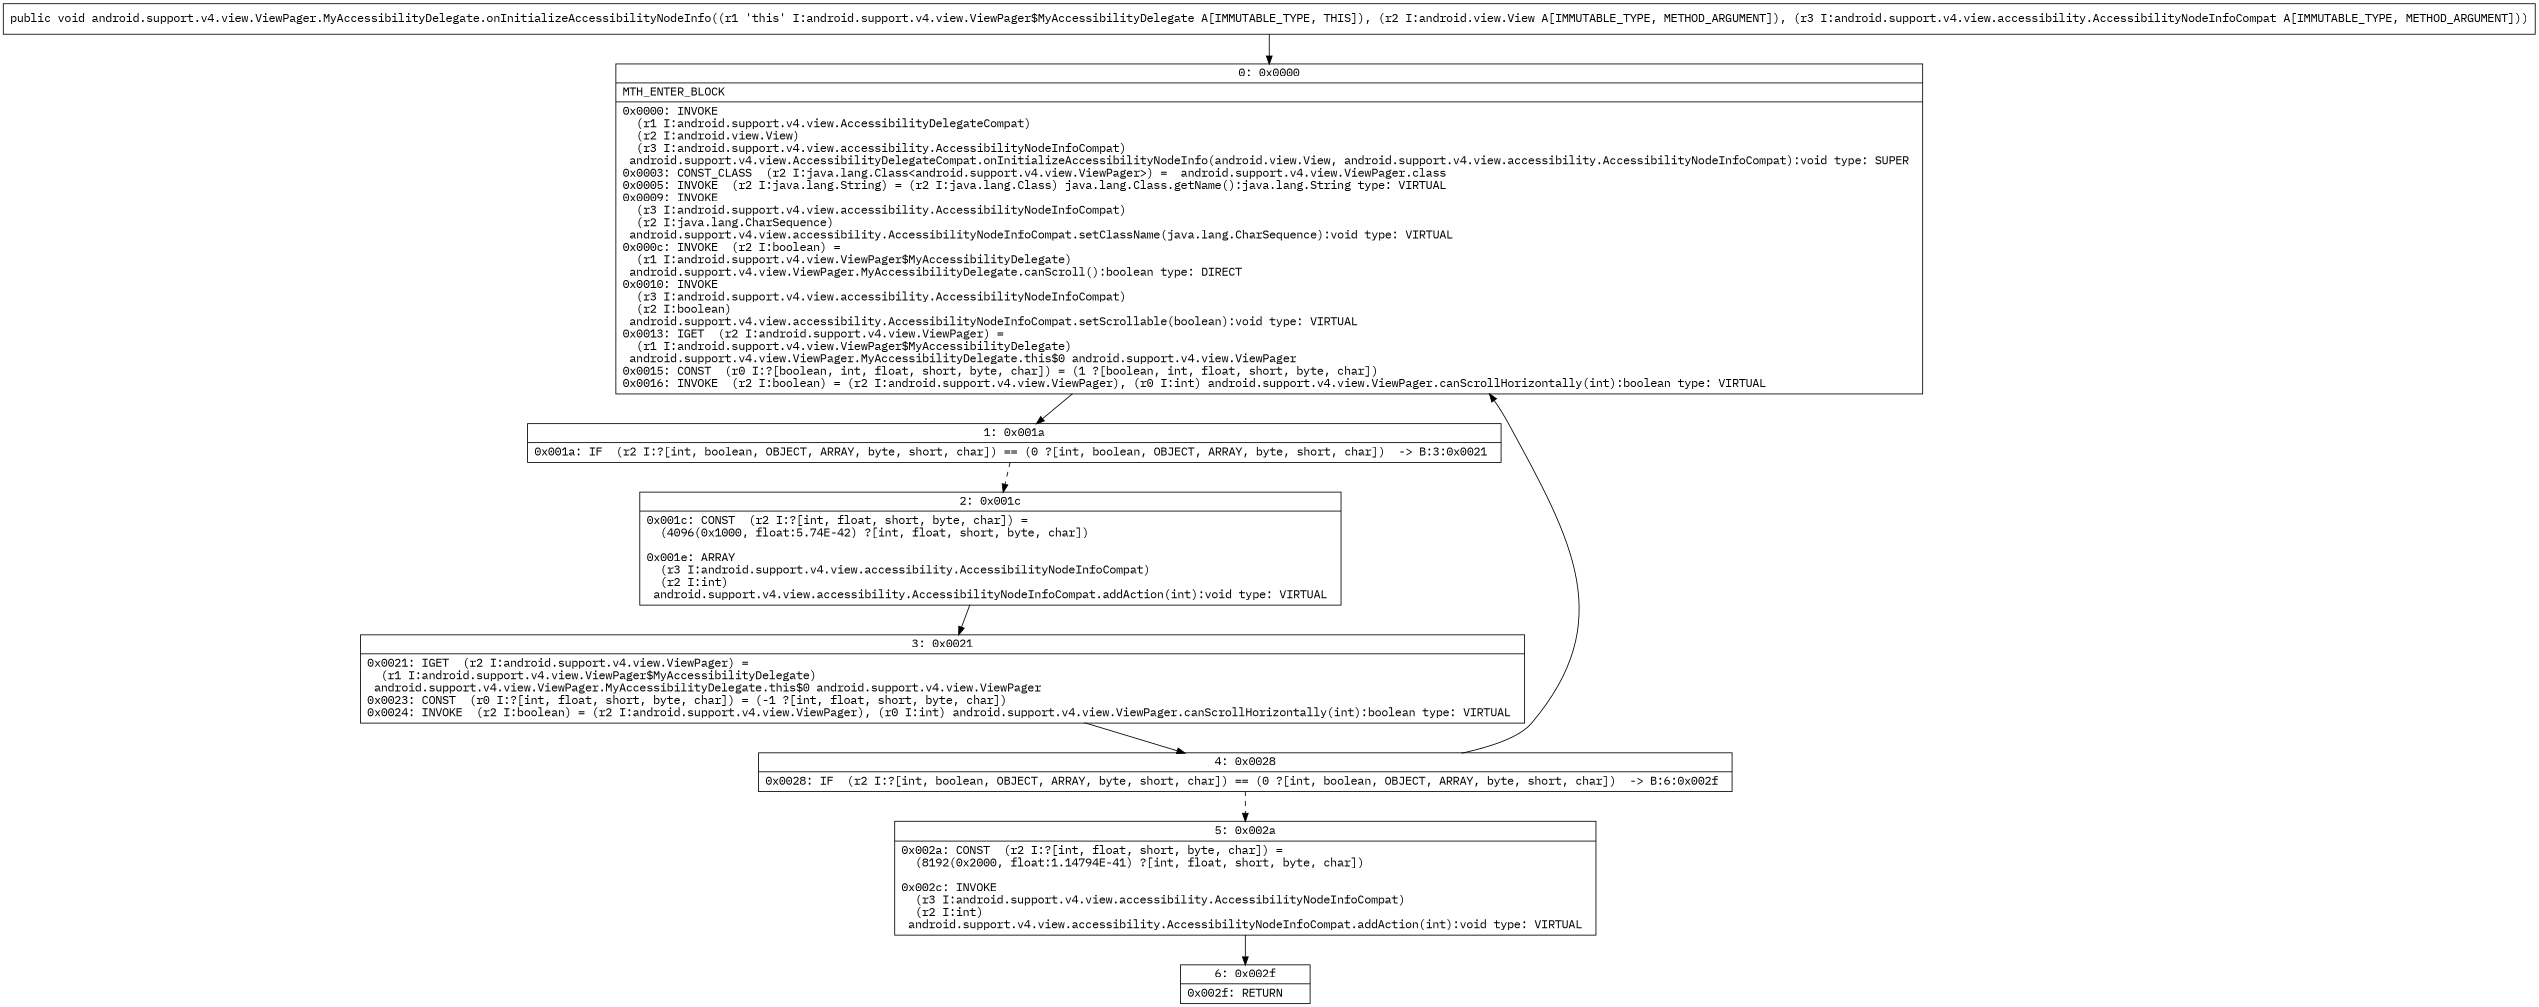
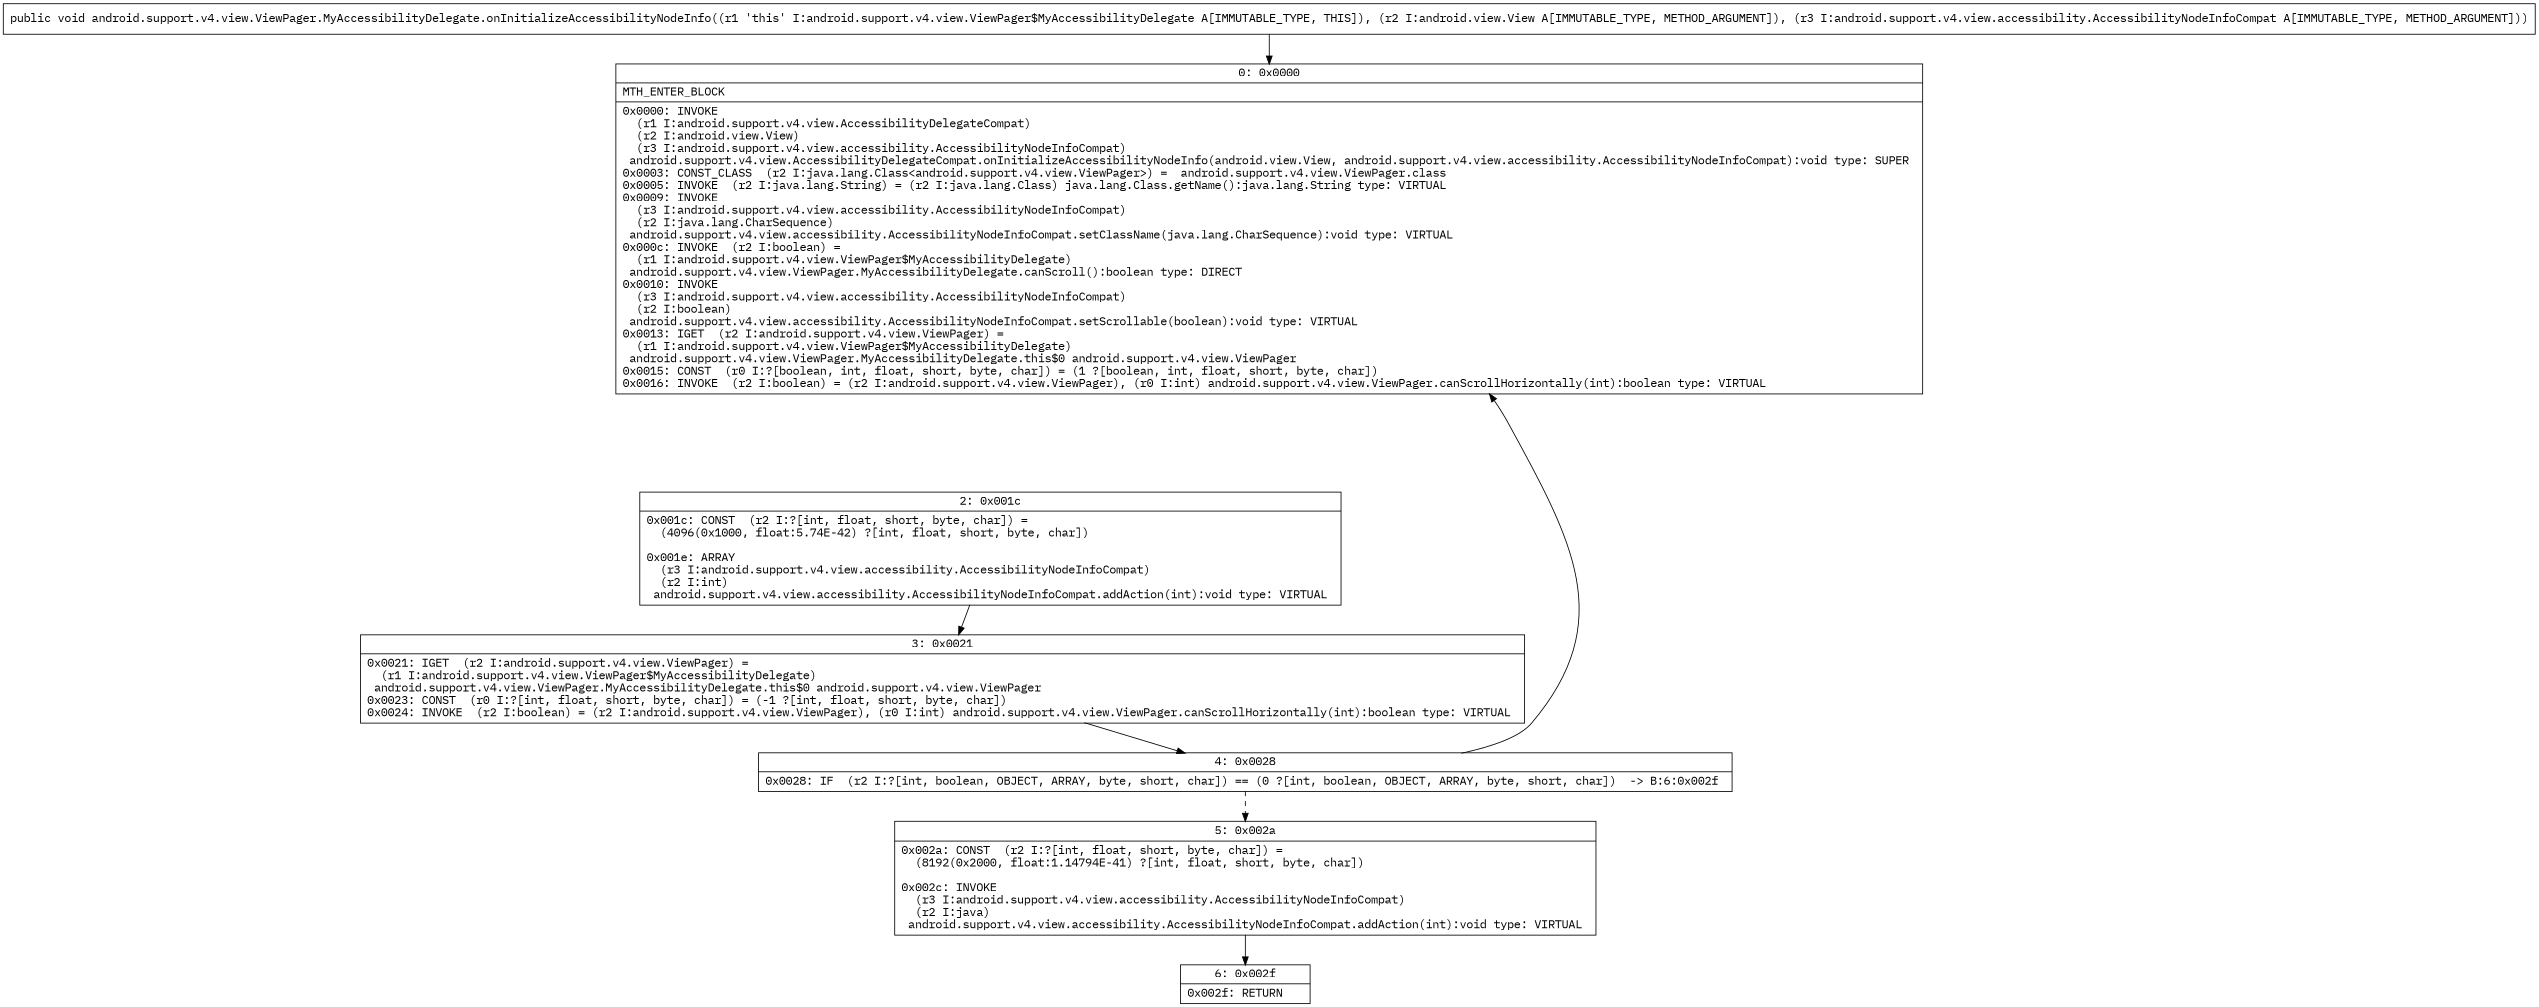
(1014, 443) -> none
(943, 912) -> (946, 912)
